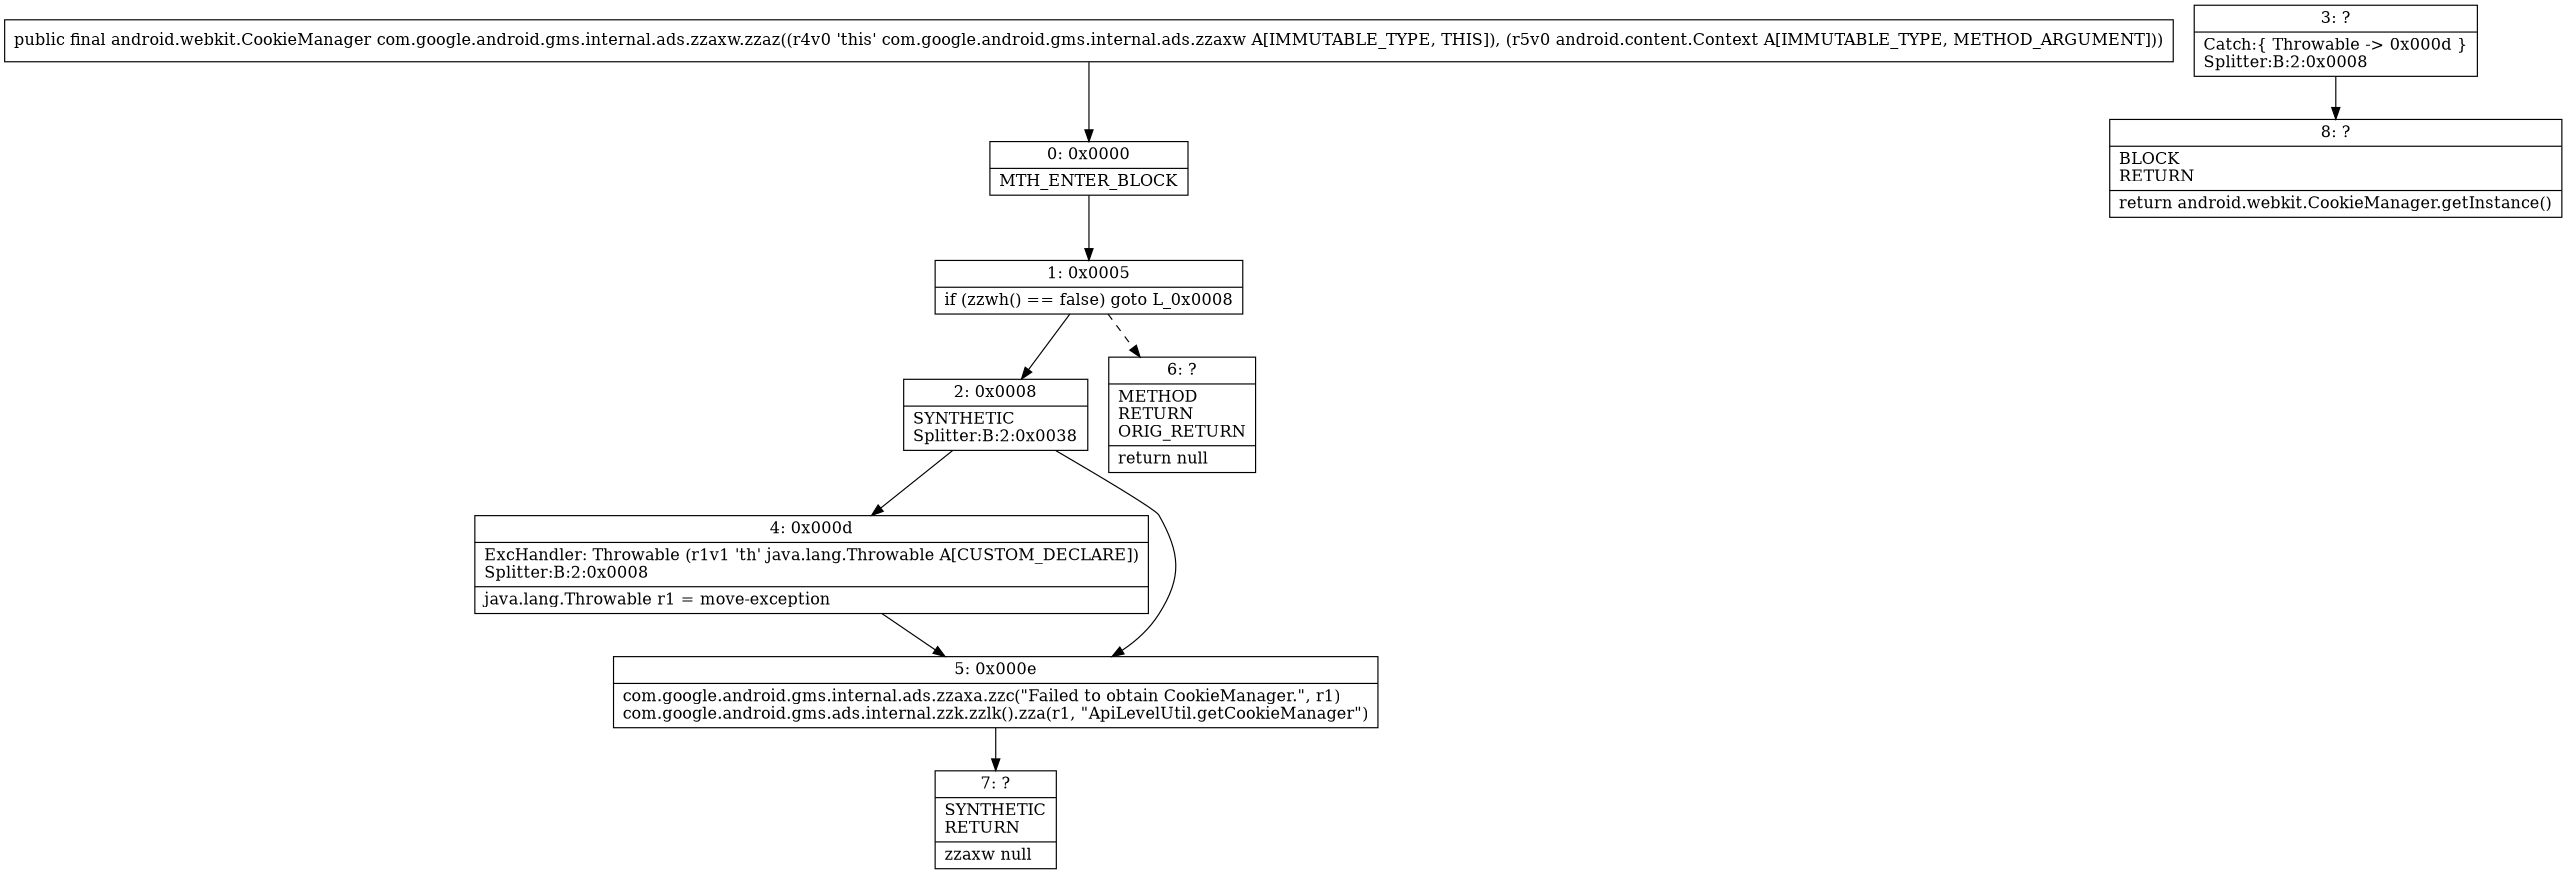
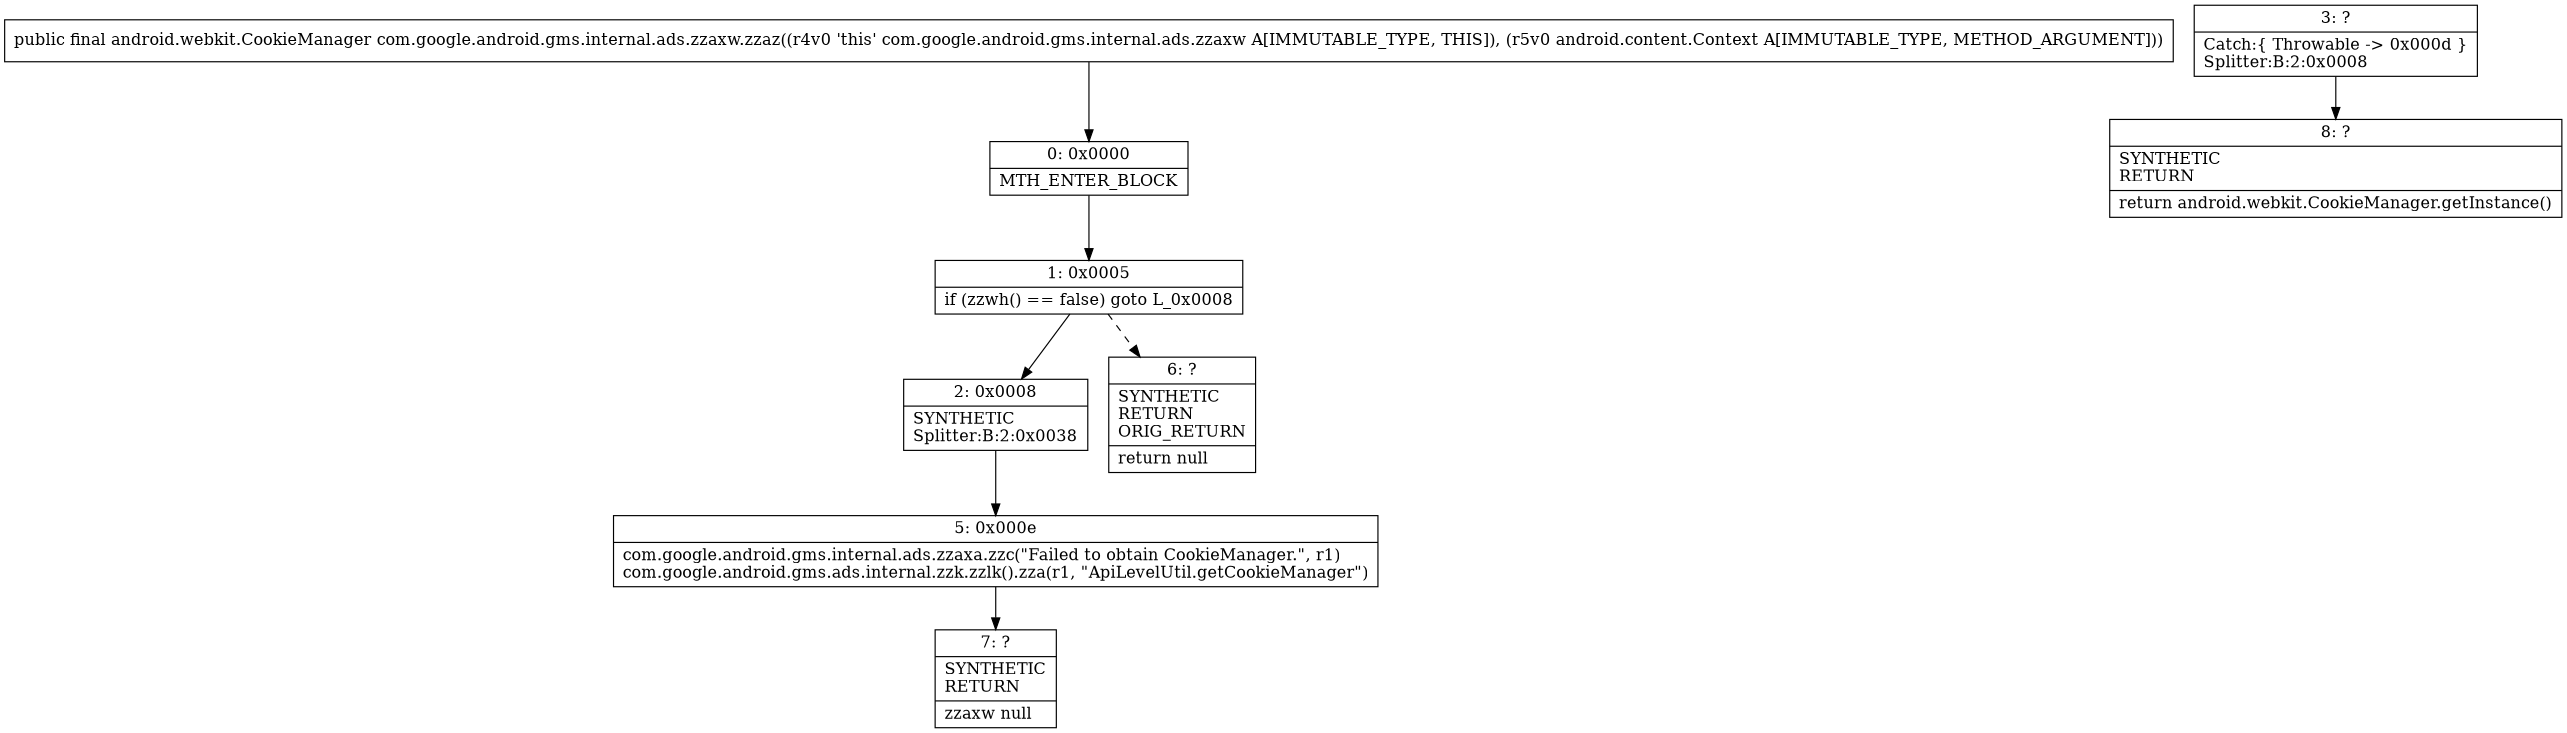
(2149, 159) -> (2170, 159)
(1158, 397) -> (1169, 397)
(812, 565) -> none
